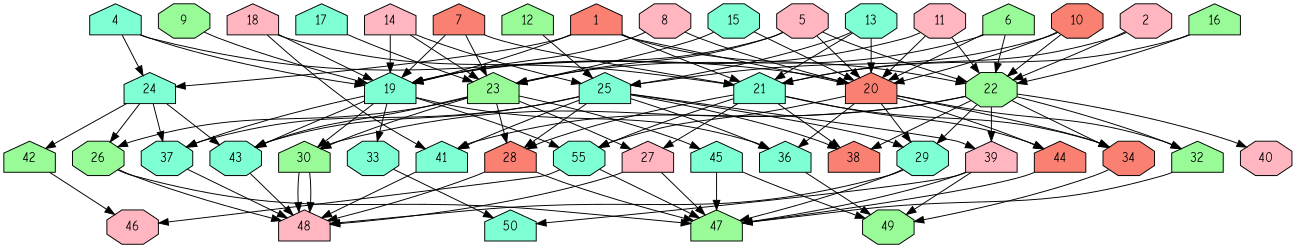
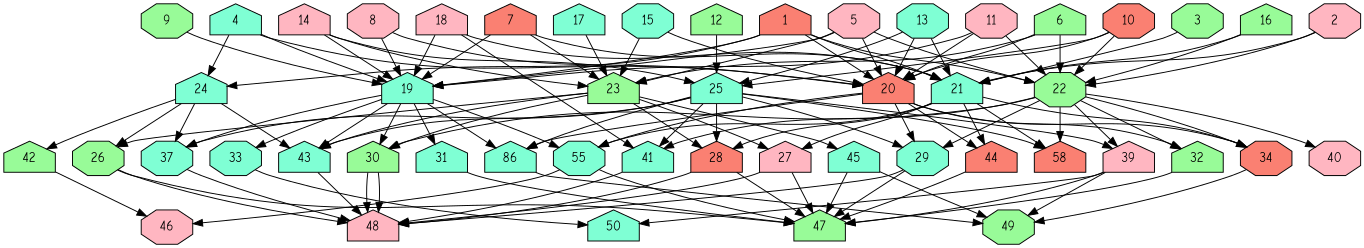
none -> (1197, 21)
(236, 158) -> (304, 158)
none -> (442, 158)
(785, 158) -> (510, 158)
(854, 158) -> (1060, 158)
